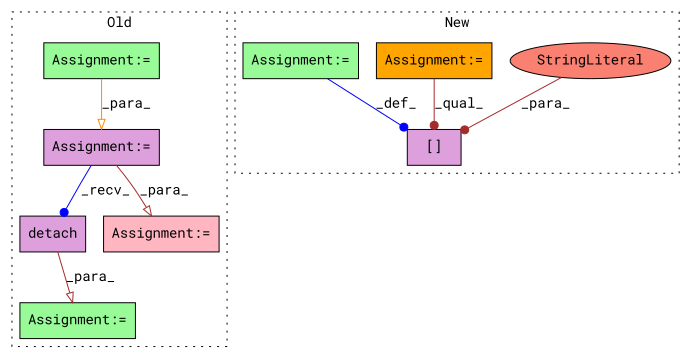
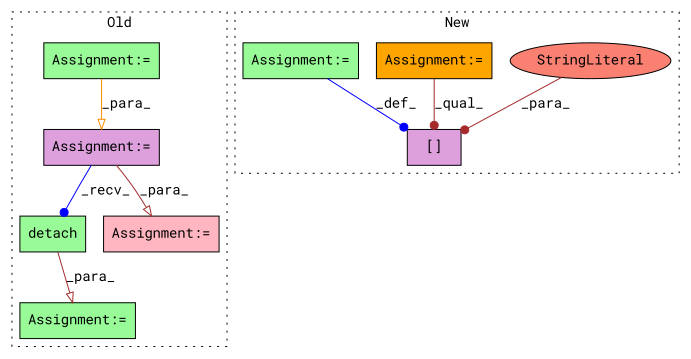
(53, 234) -> (53, 234)
